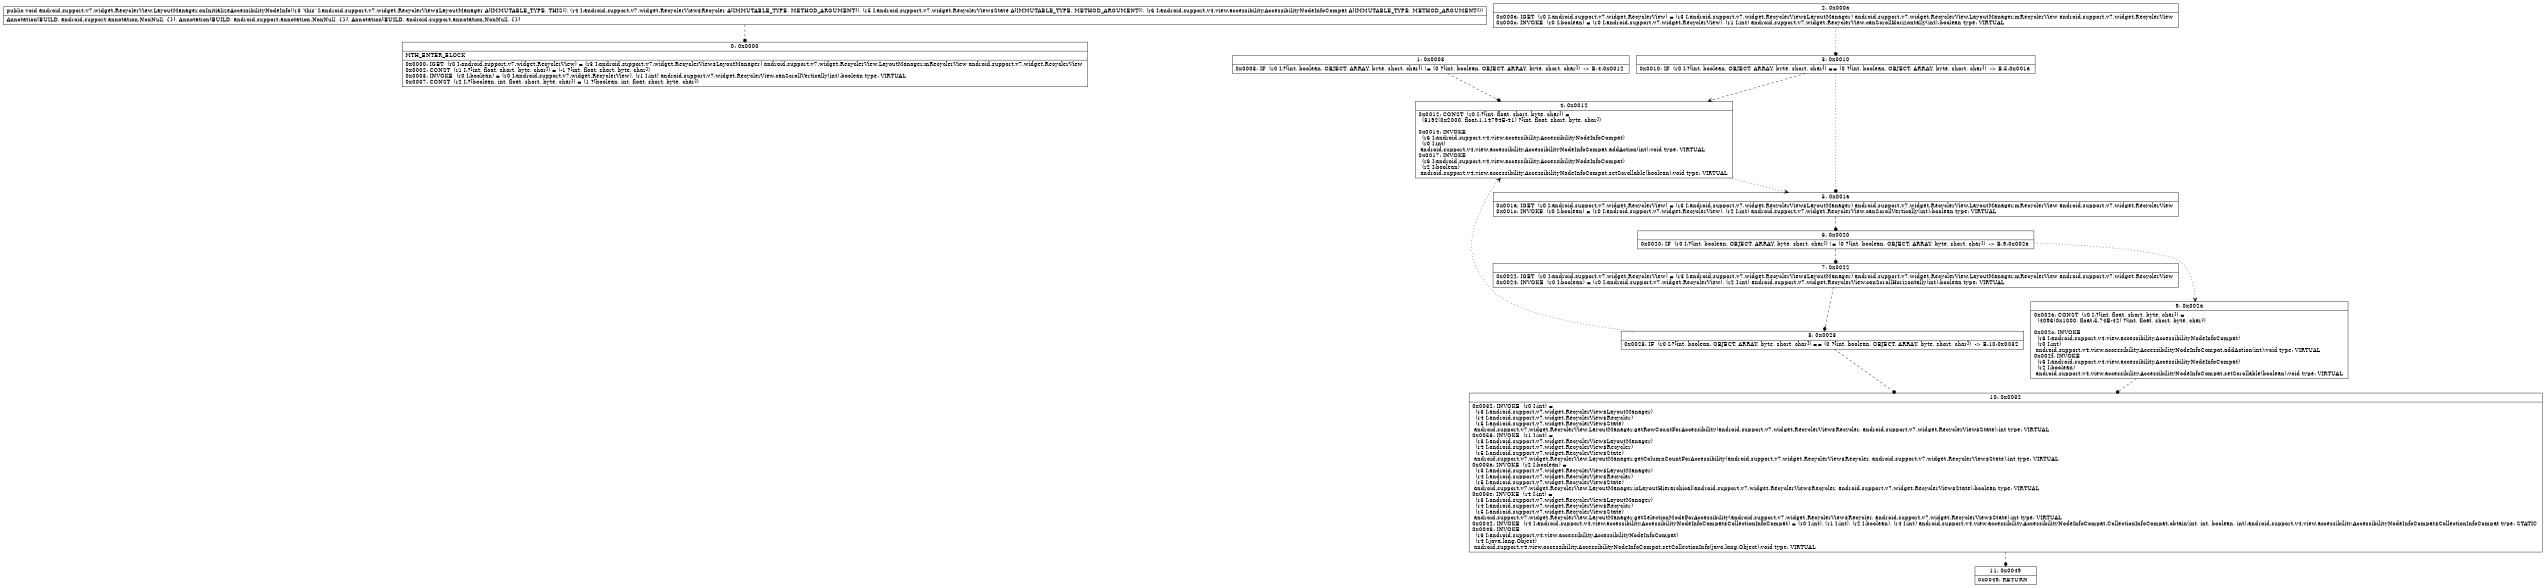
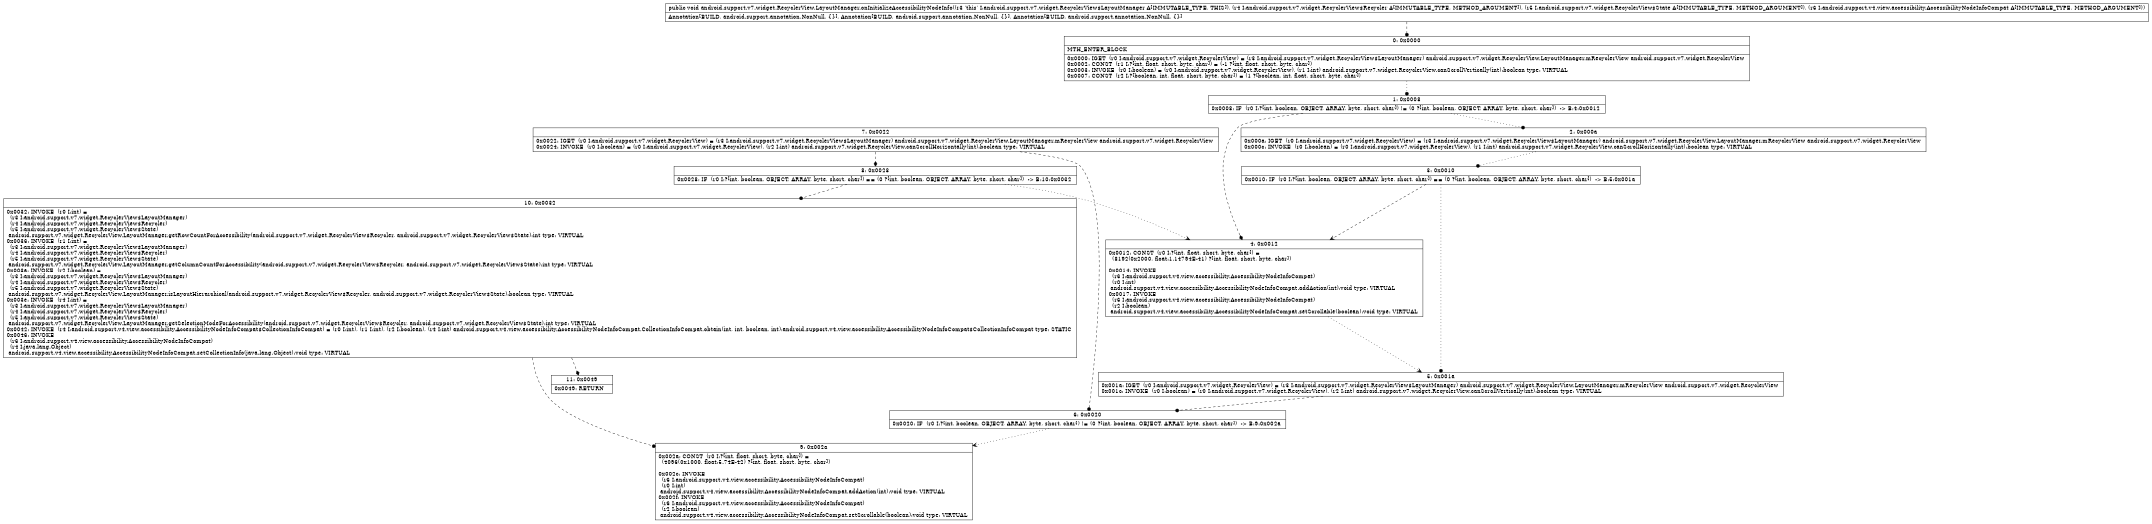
none -> (1407, 87)
none -> (1486, 120)
(1836, 255) -> (1099, 254)
(2128, 385) -> (578, 418)
(1514, 436) -> (48, 241)
